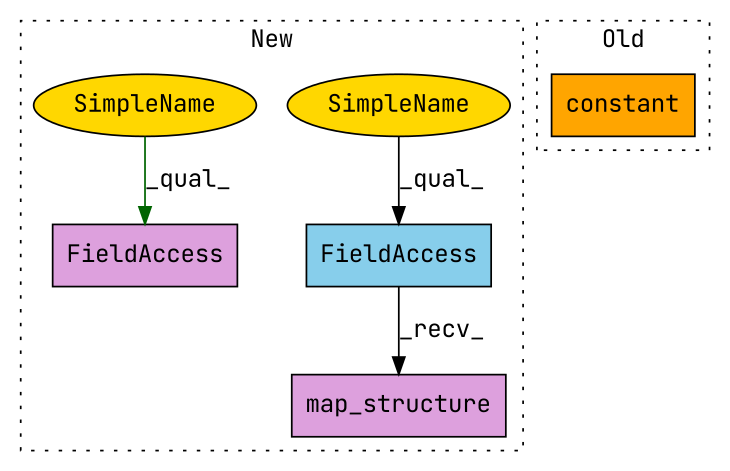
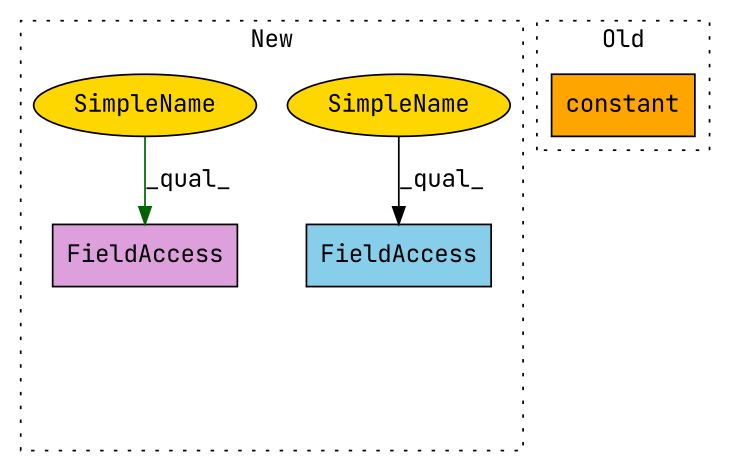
(399, 406) -> none
